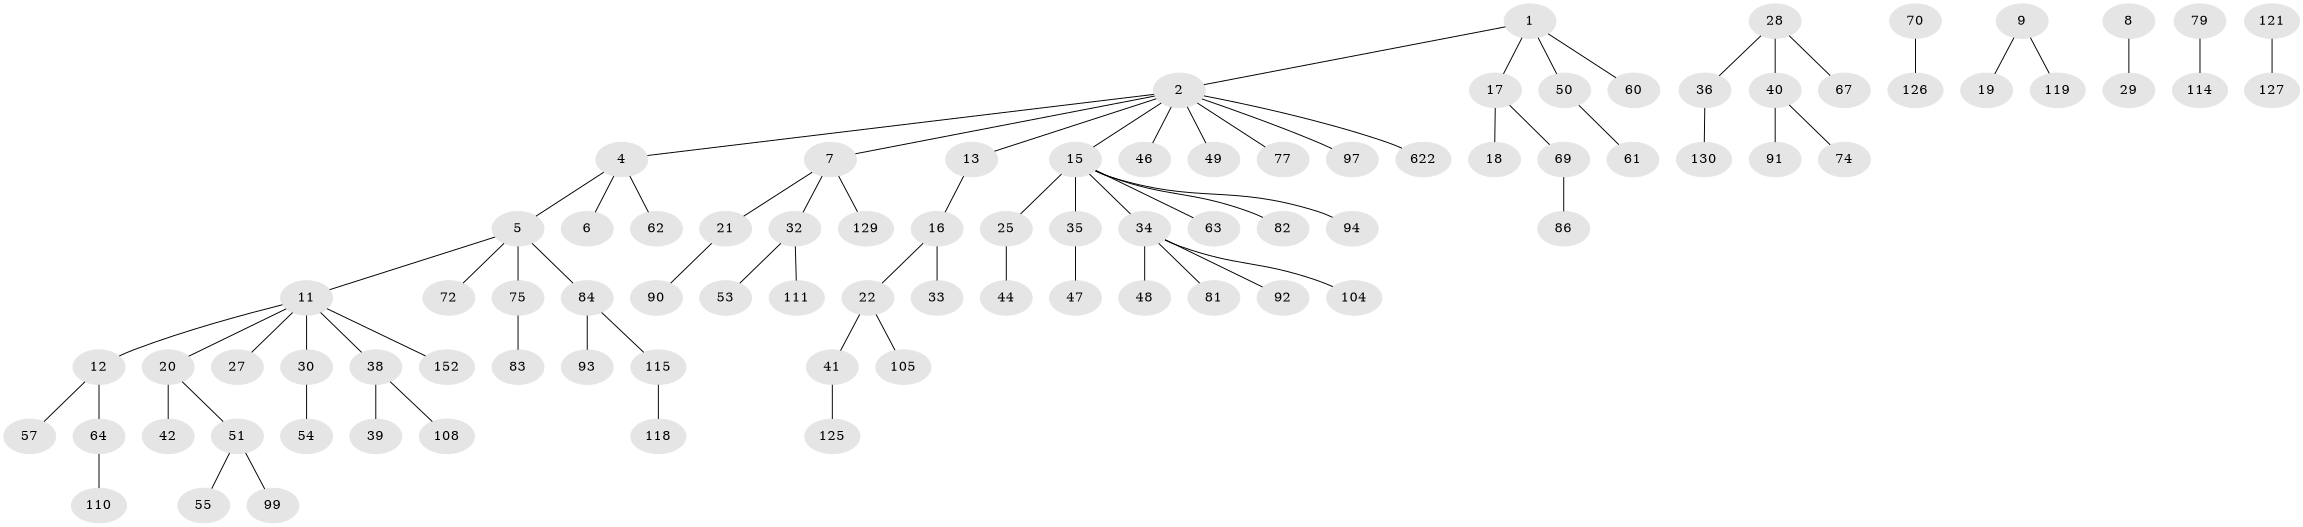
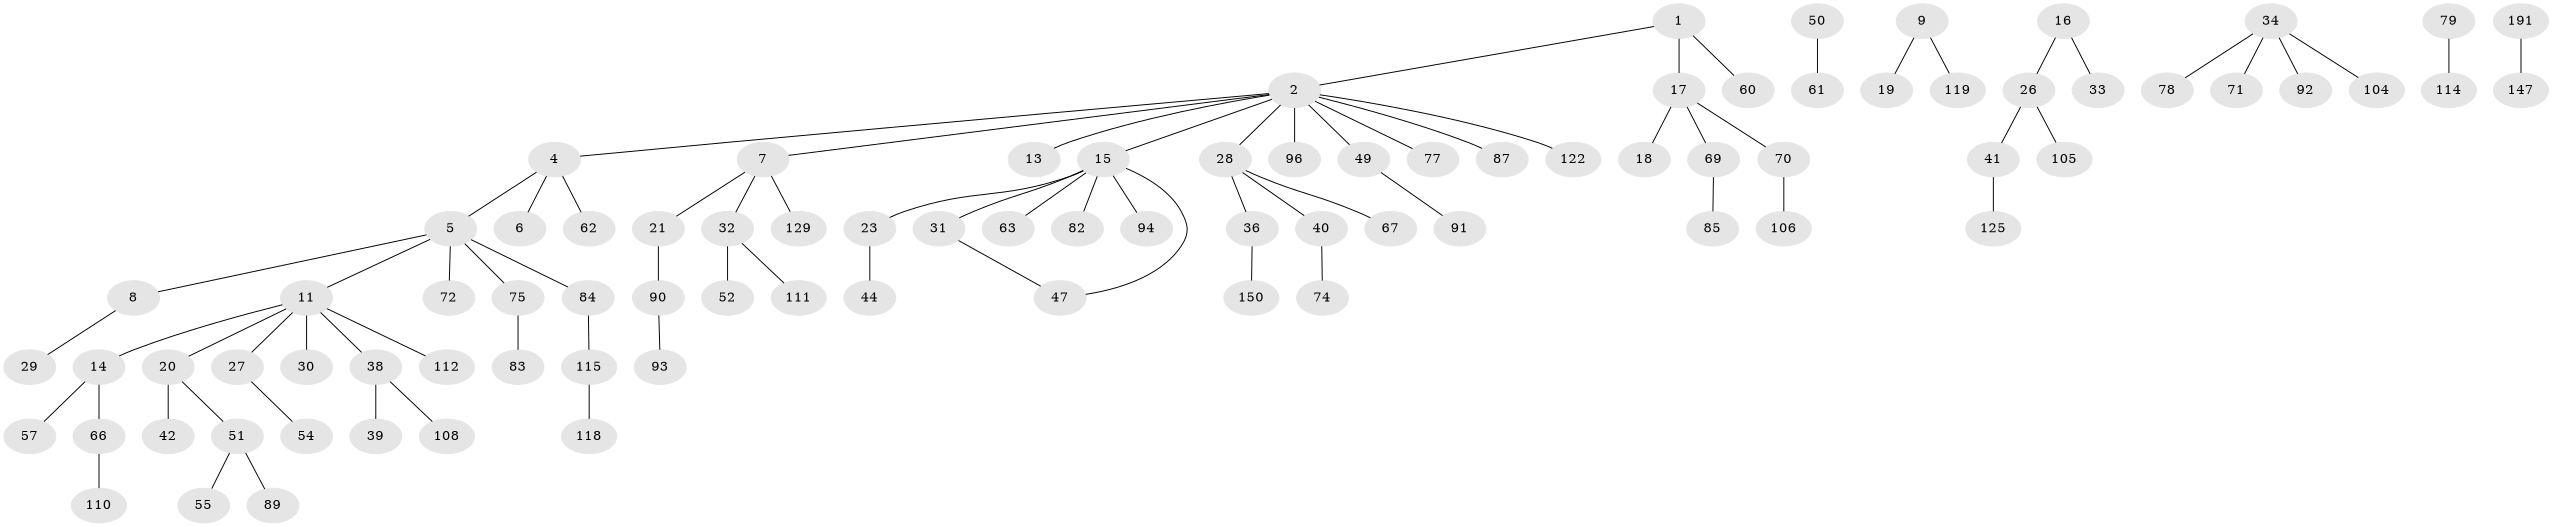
(2272, 21) -> (2521, 21)
(1547, 56) -> none
(1915, 90) -> (1784, 229)
(2272, 90) -> (2521, 90)
none -> (1260, 125)
none -> (1732, 125)
(1775, 125) -> (1412, 194)
(1145, 160) -> (1295, 160)
(1352, 160) -> (1502, 160)
(1423, 160) -> (1573, 160)
(1704, 160) -> (1251, 298)
(954, 194) -> none
(1110, 194) -> (1181, 247)
(1006, 229) -> (870, 229)
(1075, 229) -> (939, 229)
(1564, 229) -> (1713, 229)
none -> (292, 263)
(726, 298) -> (728, 298)
(868, 298) -> (2029, 90)
(1145, 298) -> (2167, 90)
(1214, 298) -> (2237, 90)
(587, 333) -> (659, 333)
(99, 367) -> (99, 367)
(447, 367) -> (447, 367)
(307, 402) -> (272, 402)
(99, 436) -> (99, 436)
(273, 506) -> (273, 506)
